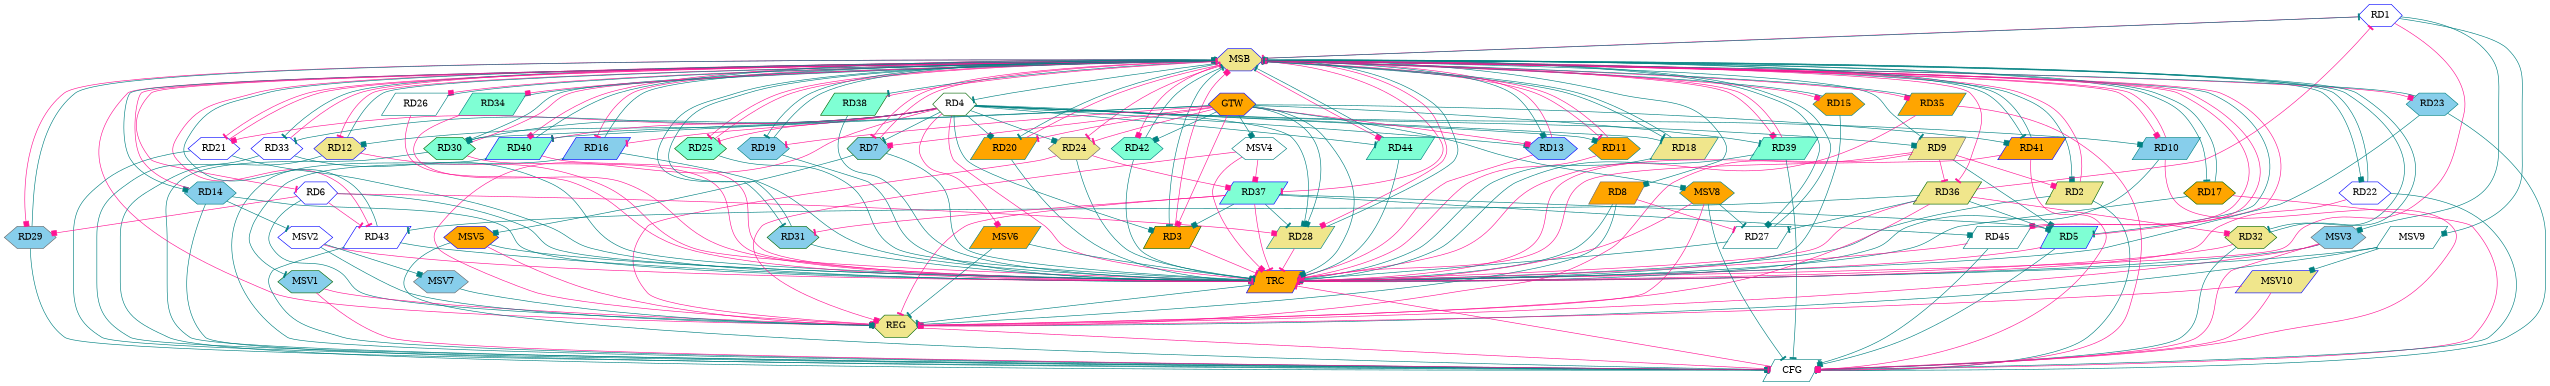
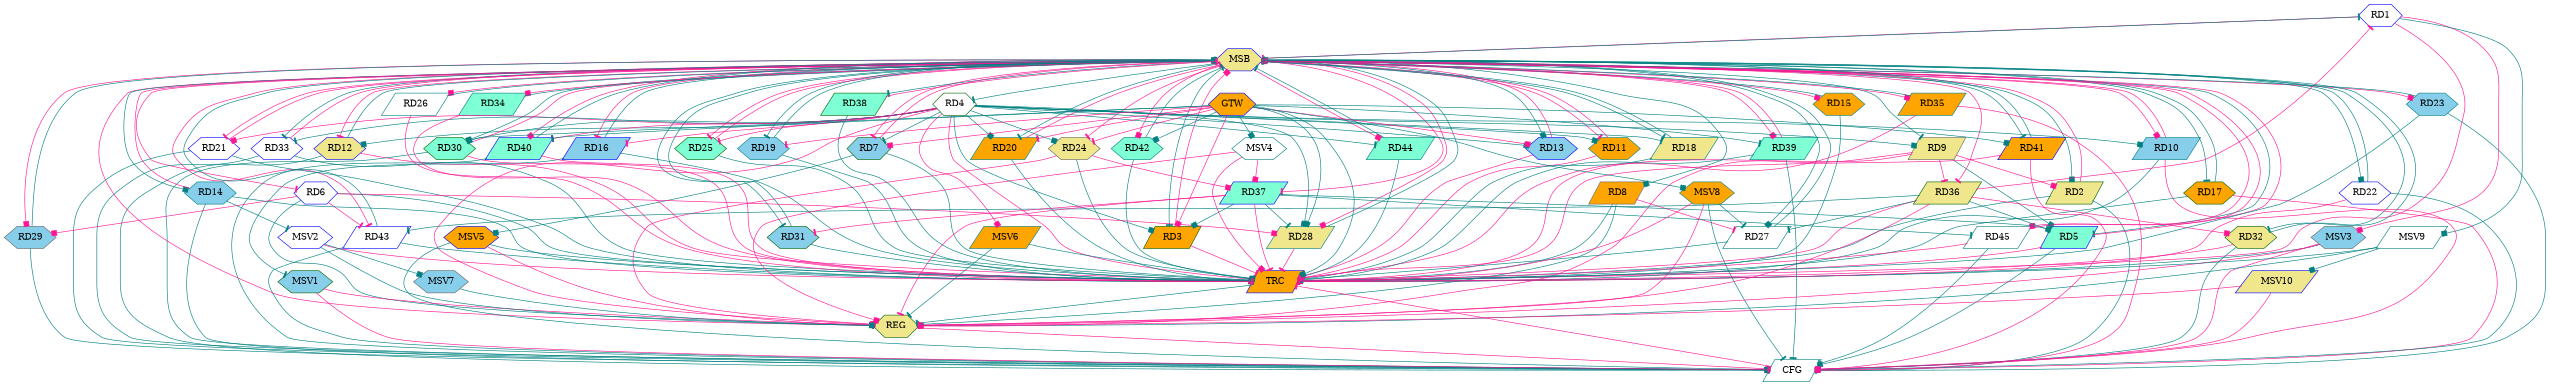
(2499, 138) -> (2499, 138)
(1624, 215) -> (1624, 215)
